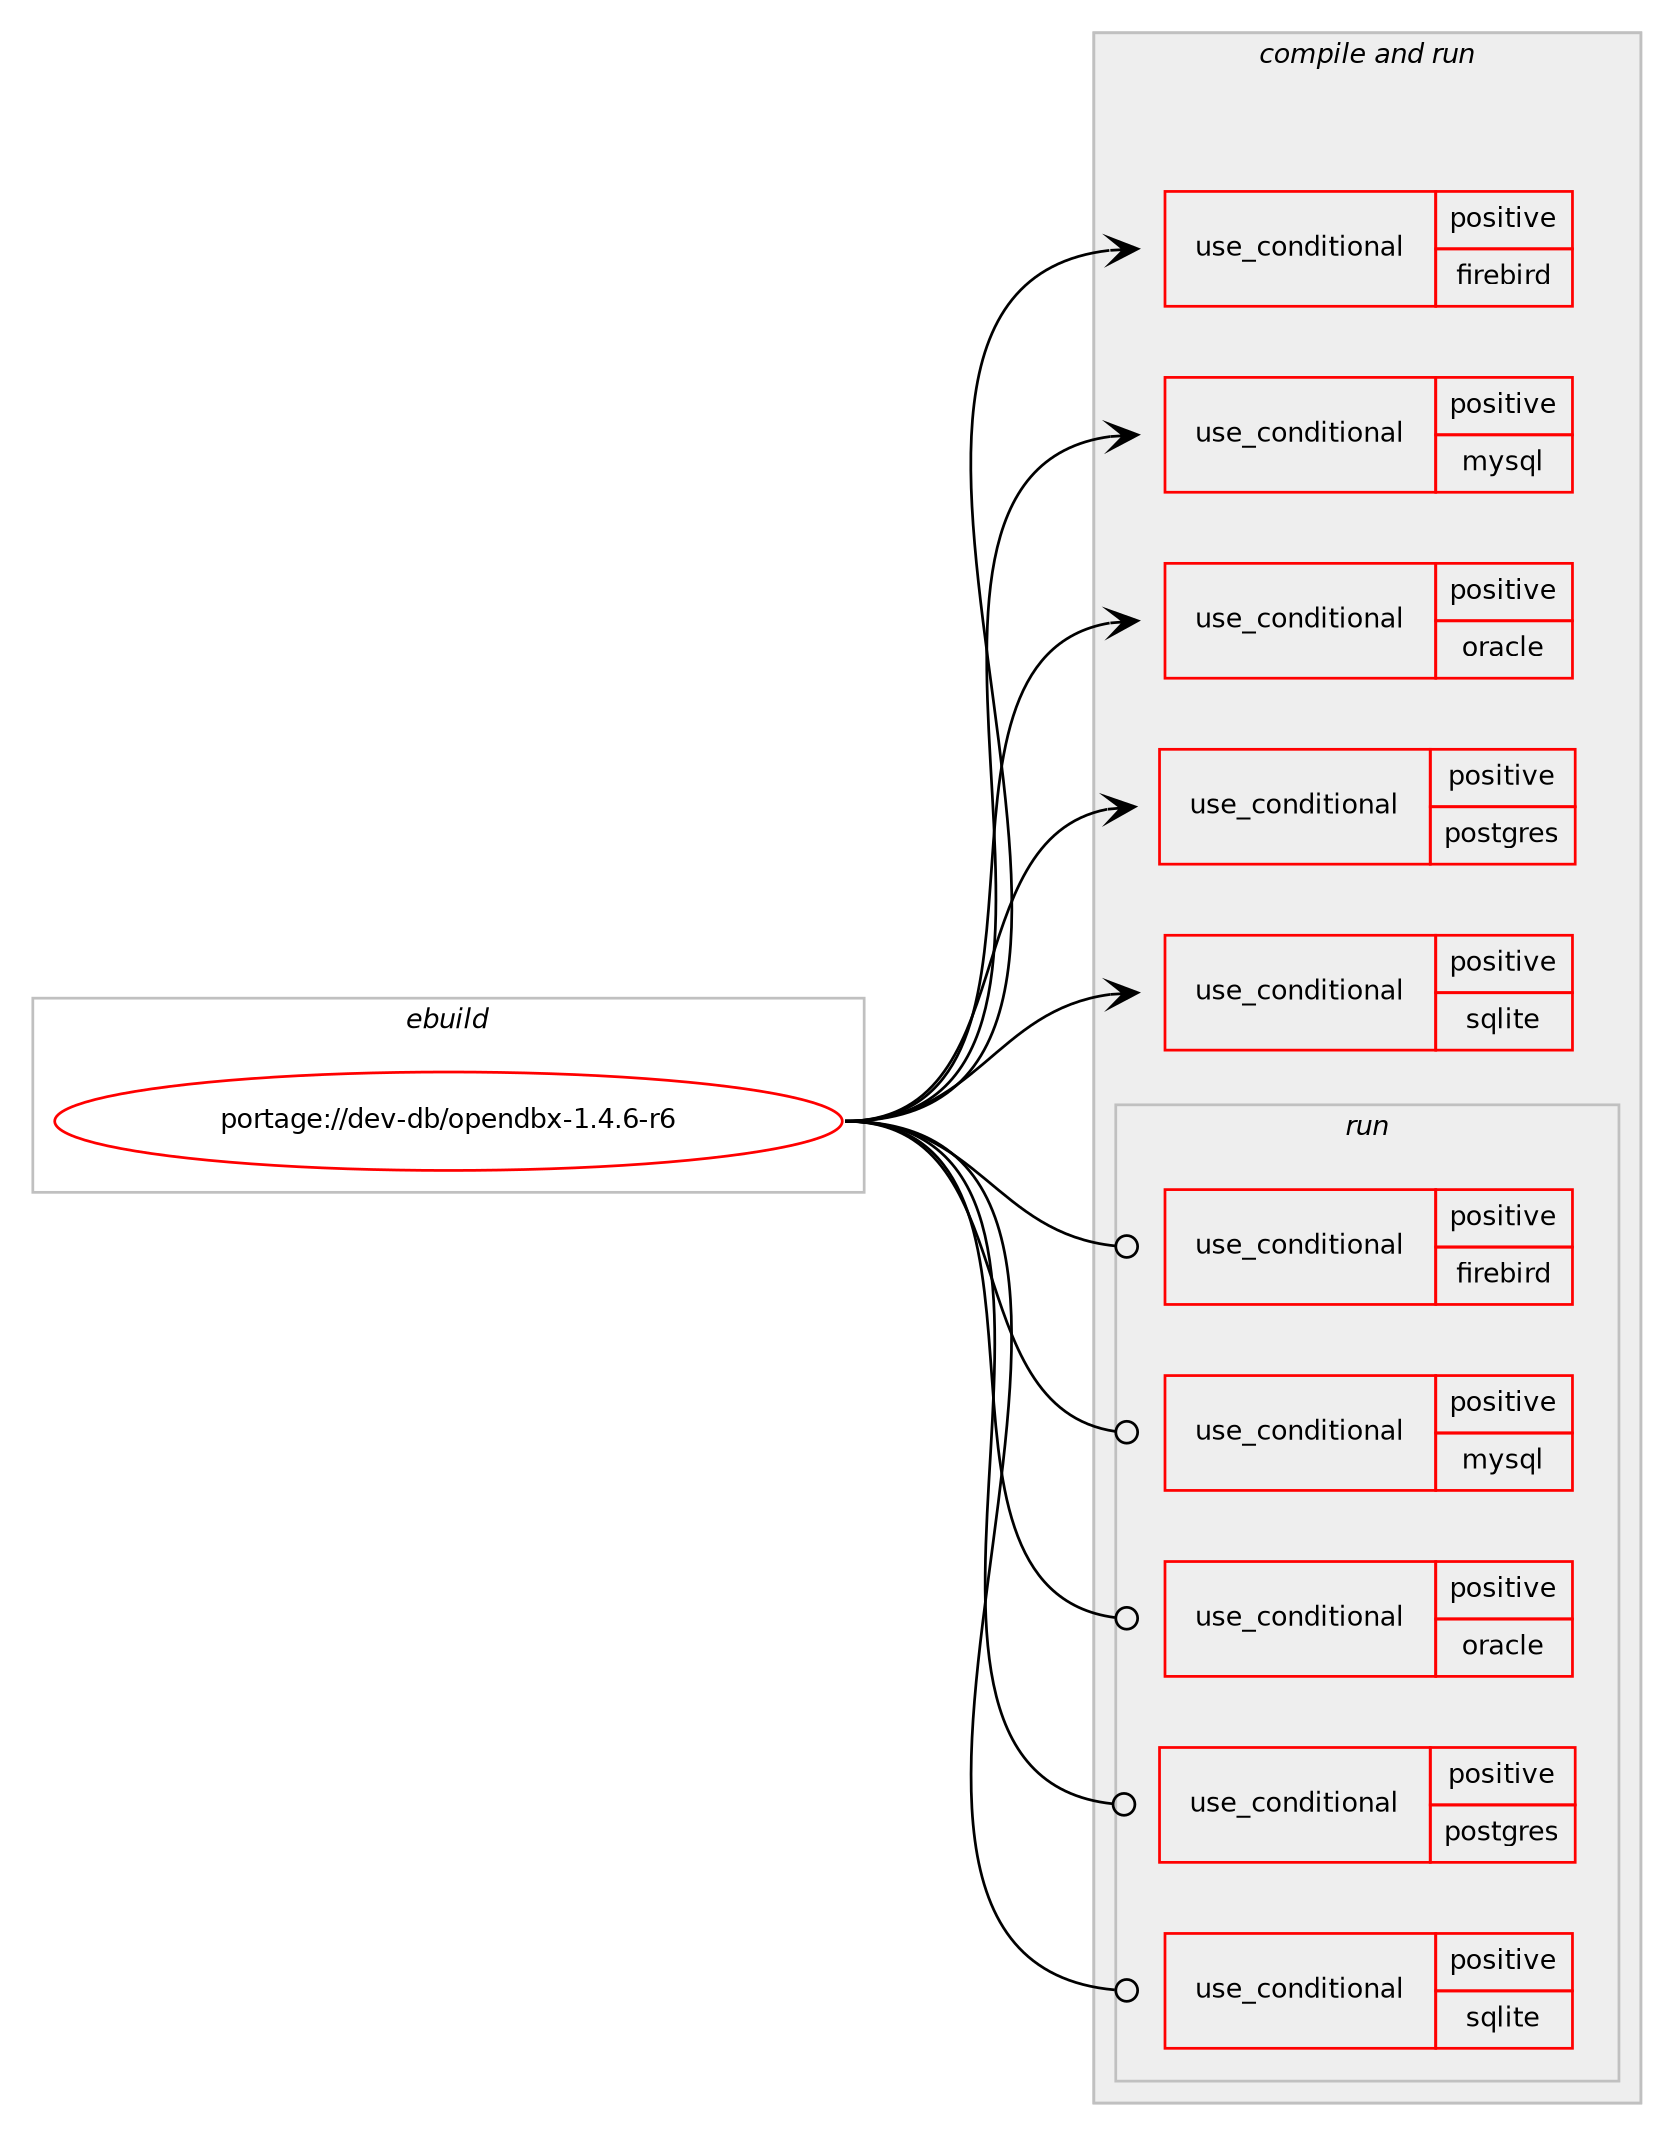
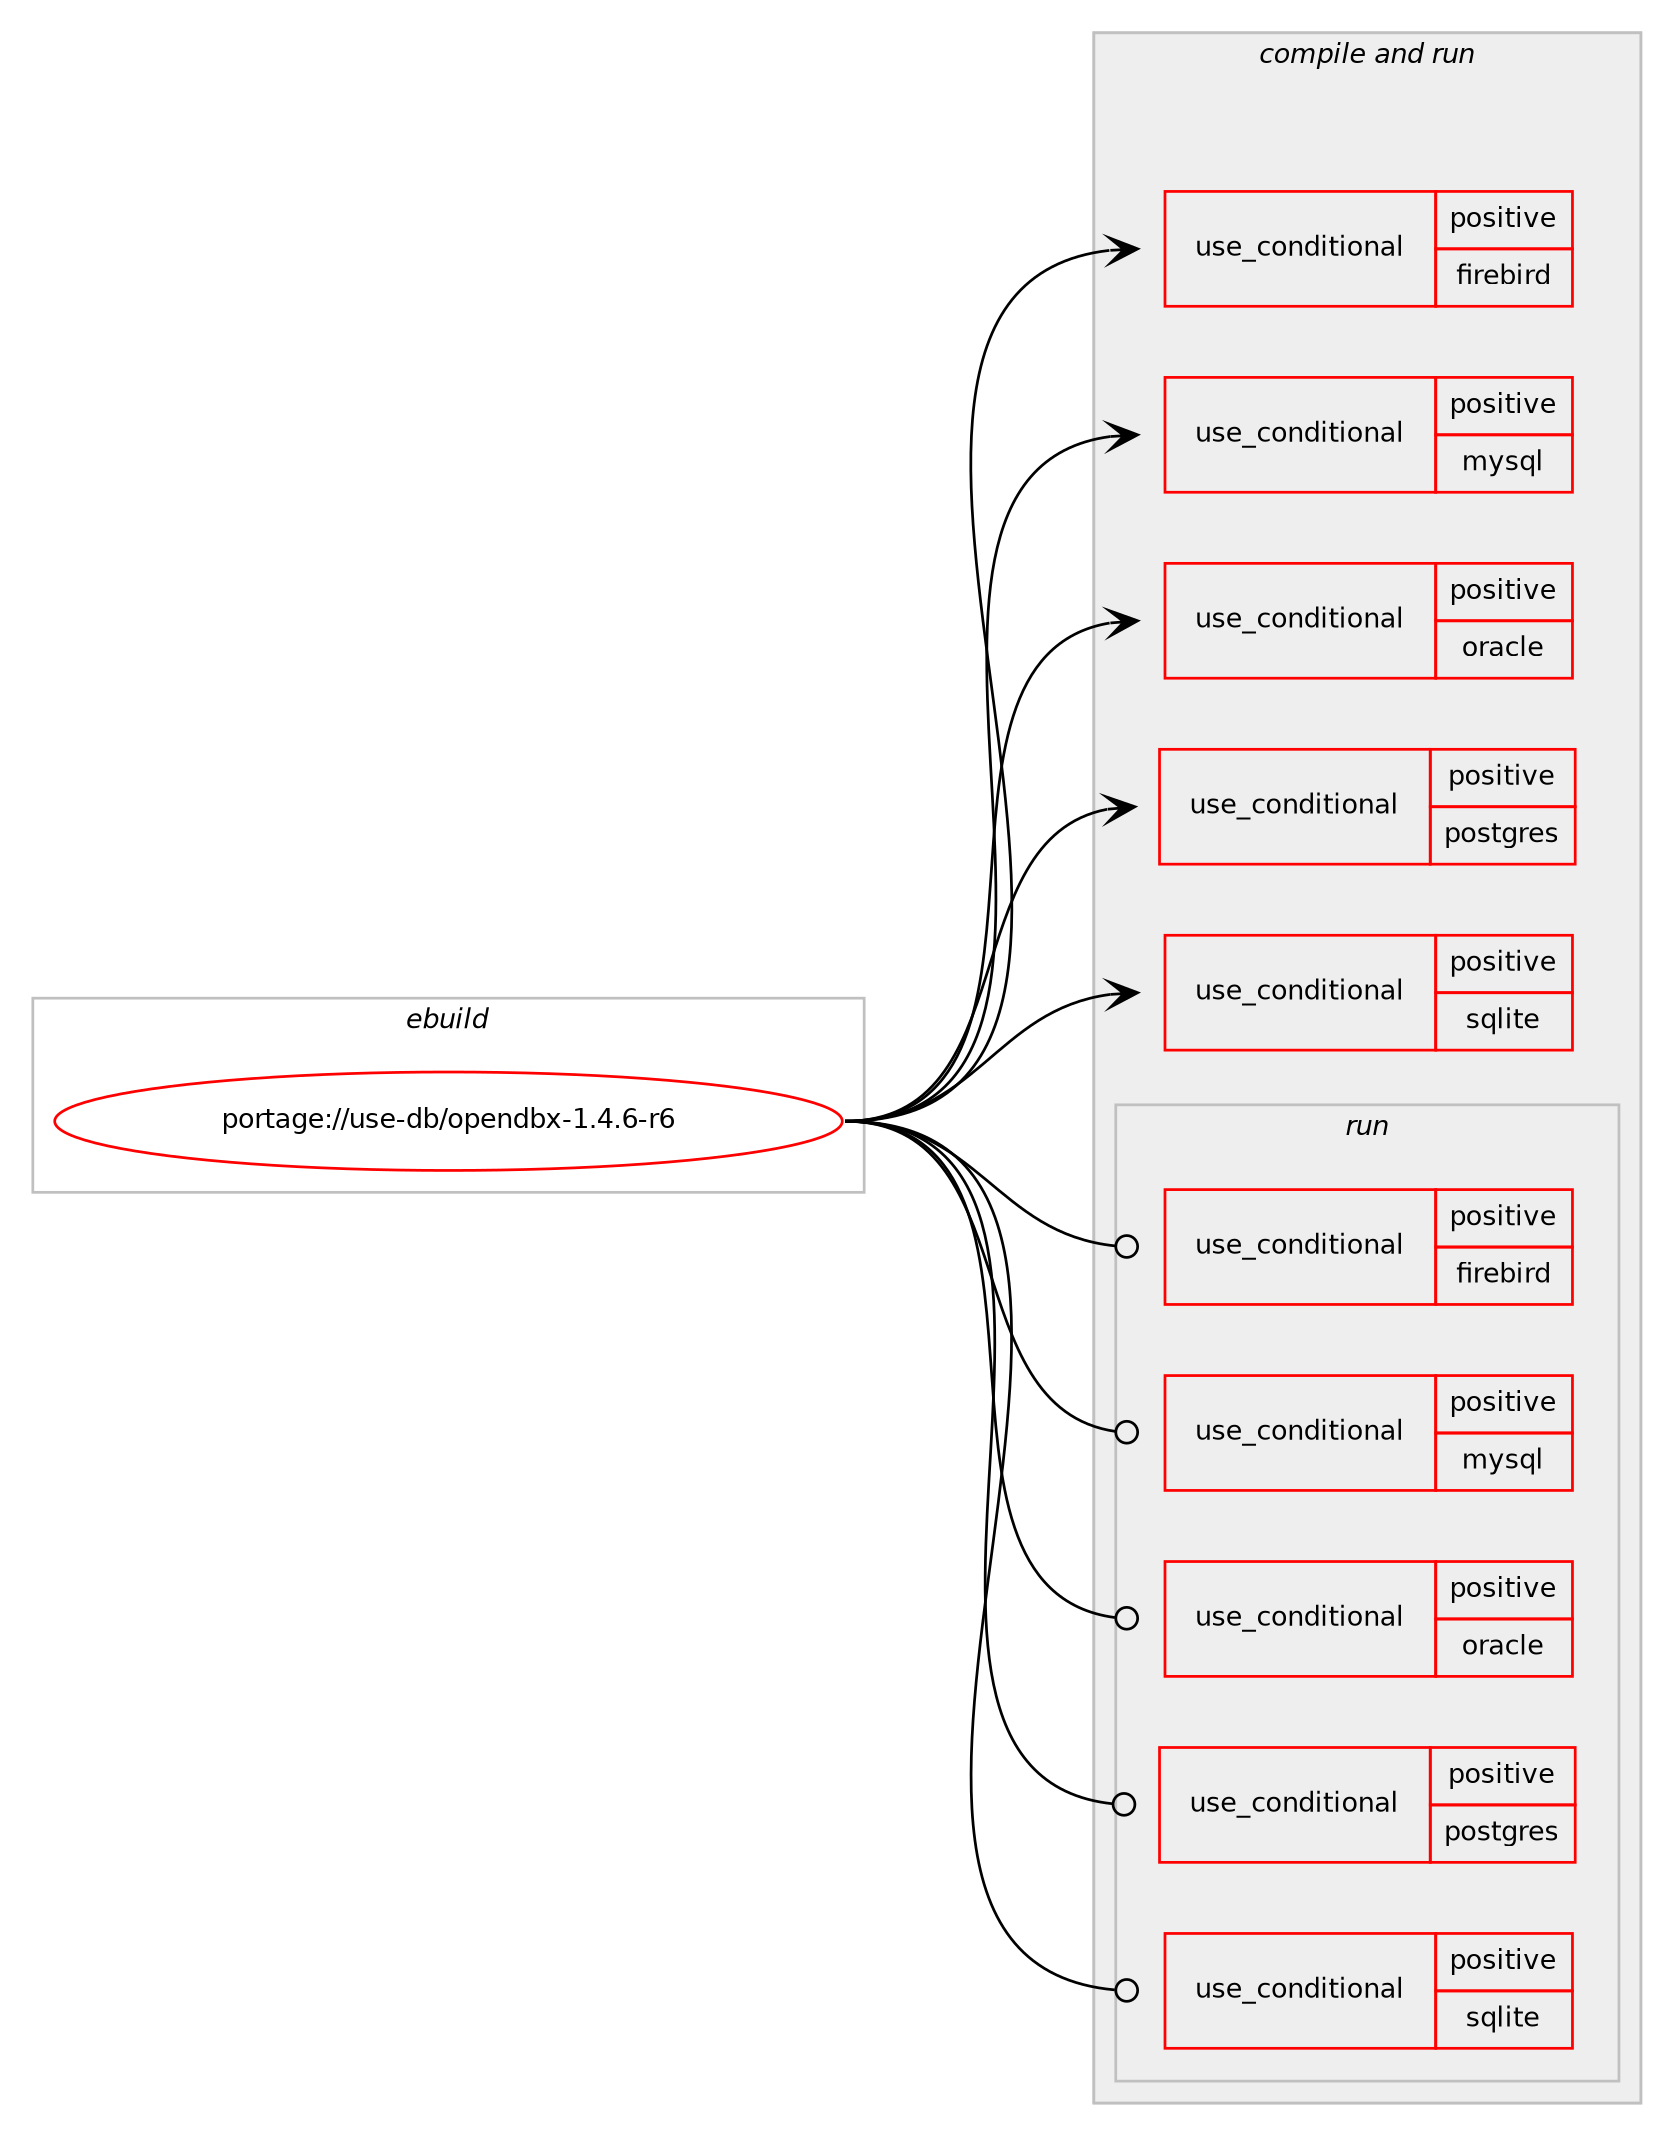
(448, 1121) -> (448, 1121)
